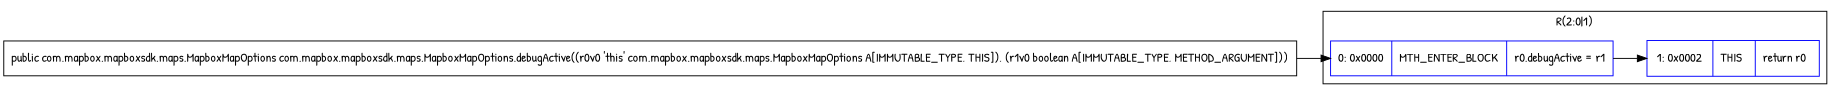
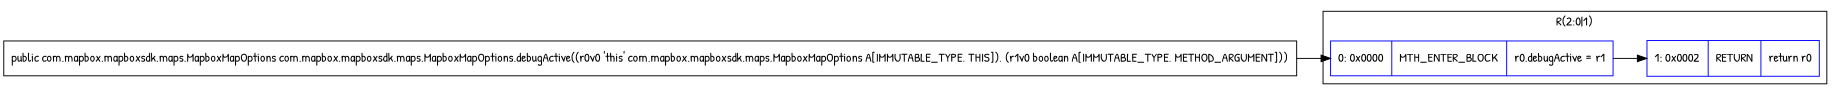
(1732, 58) -> (1735, 58)
